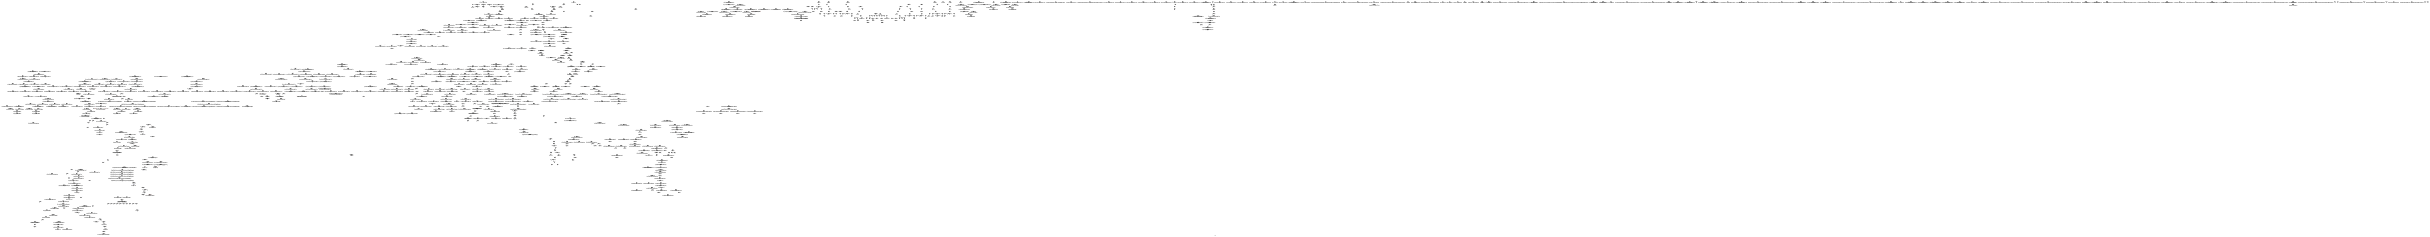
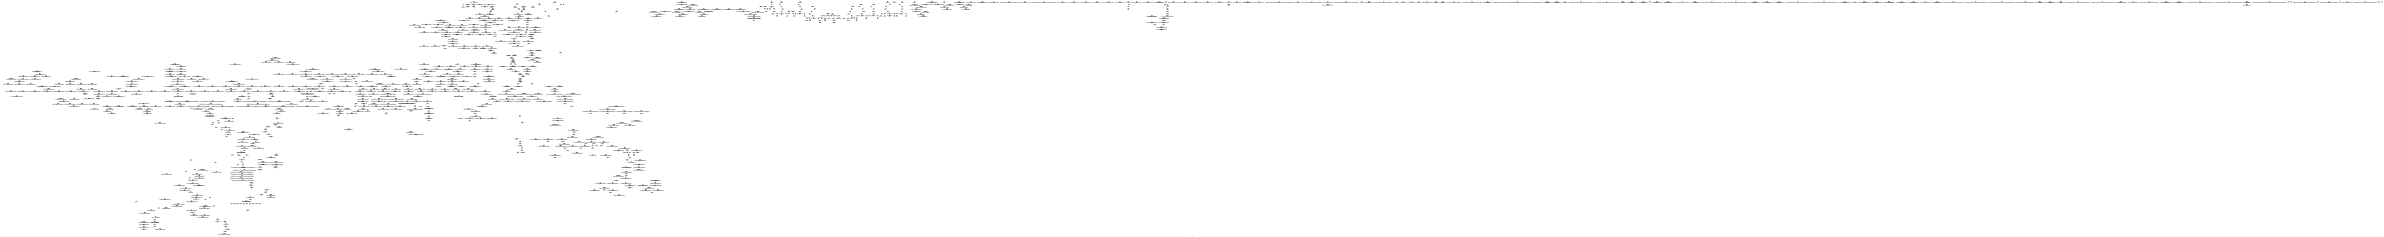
(677, 127) -> none
